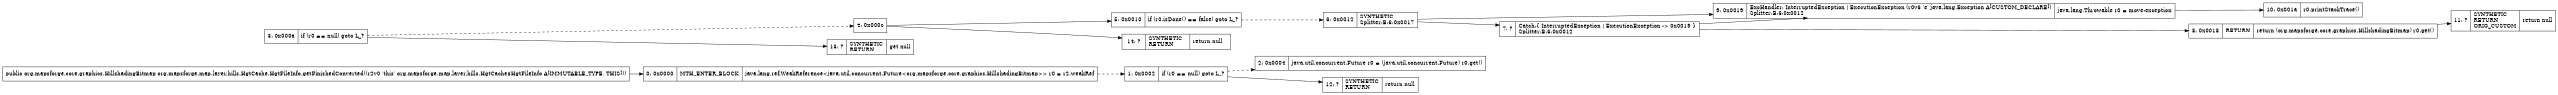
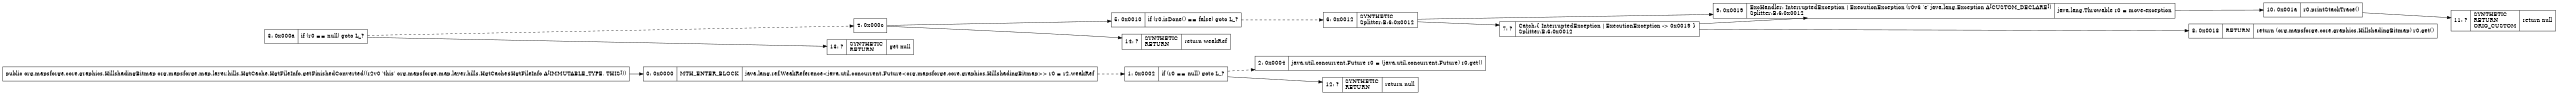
(1387, 23) -> (1387, 23)
(2442, 24) -> (2405, 15)
(1208, 42) -> (1206, 42)
